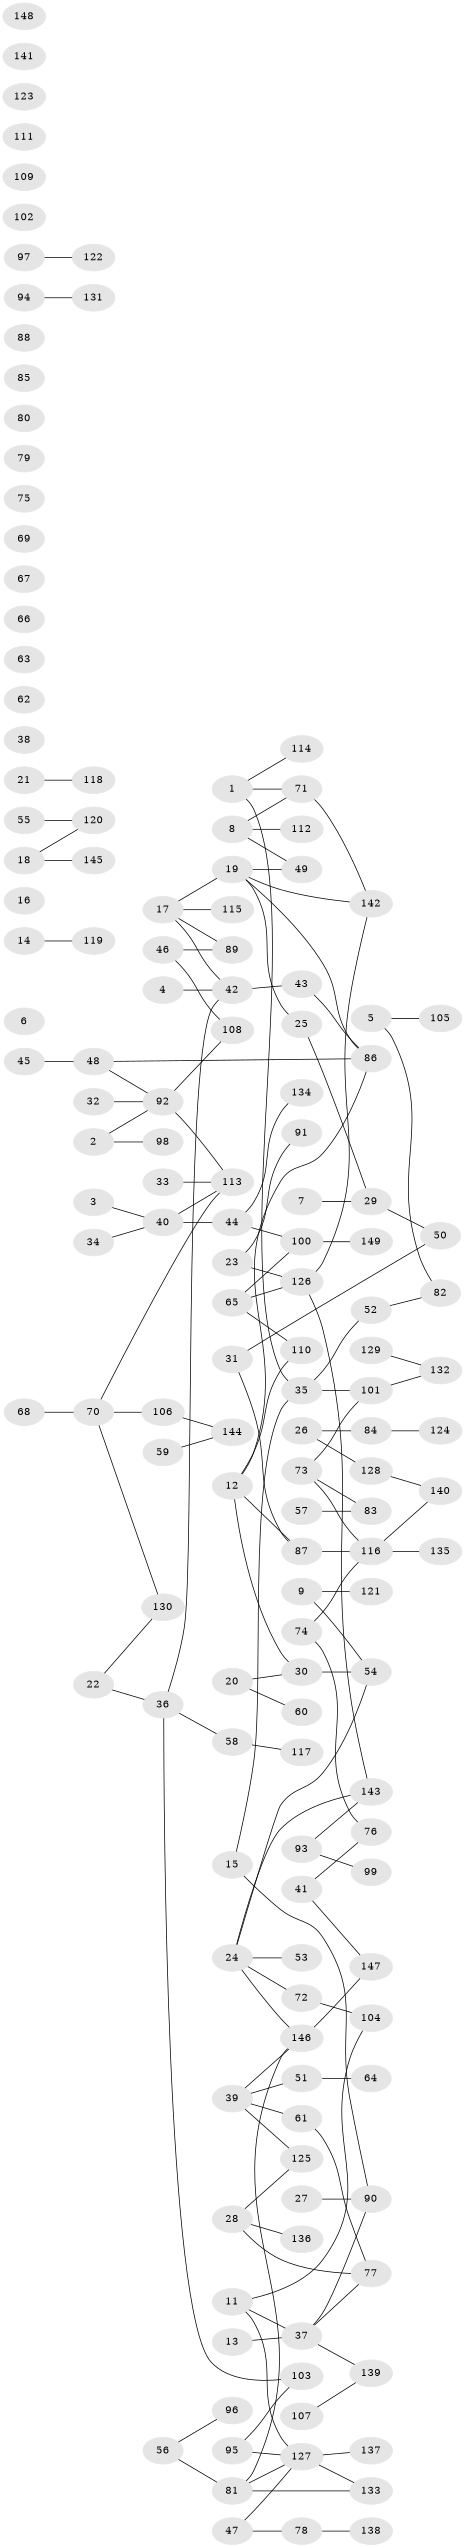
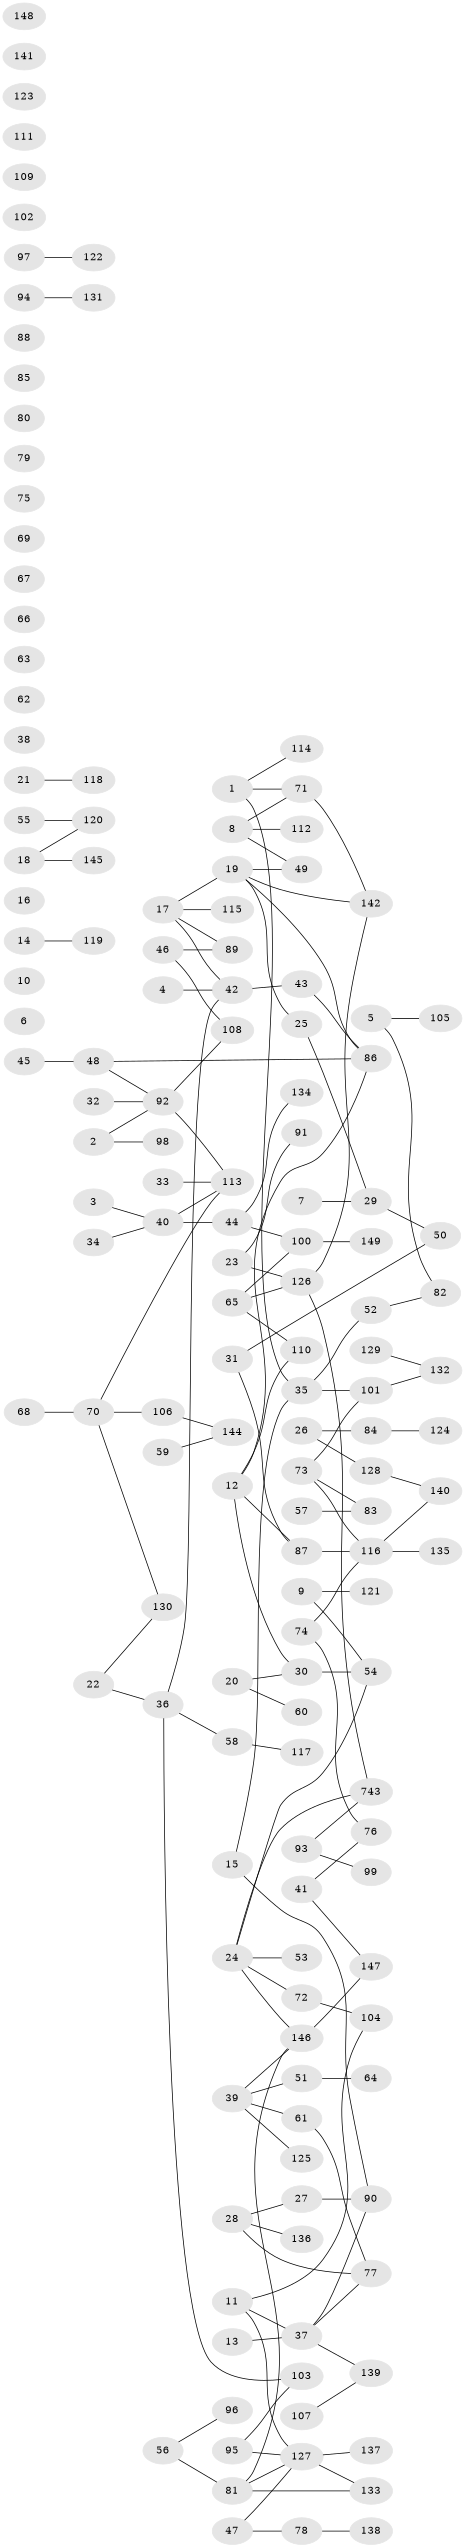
none -> (24, 981)
(371, 1792) -> (371, 1792)
(267, 2189) -> (267, 2209)
